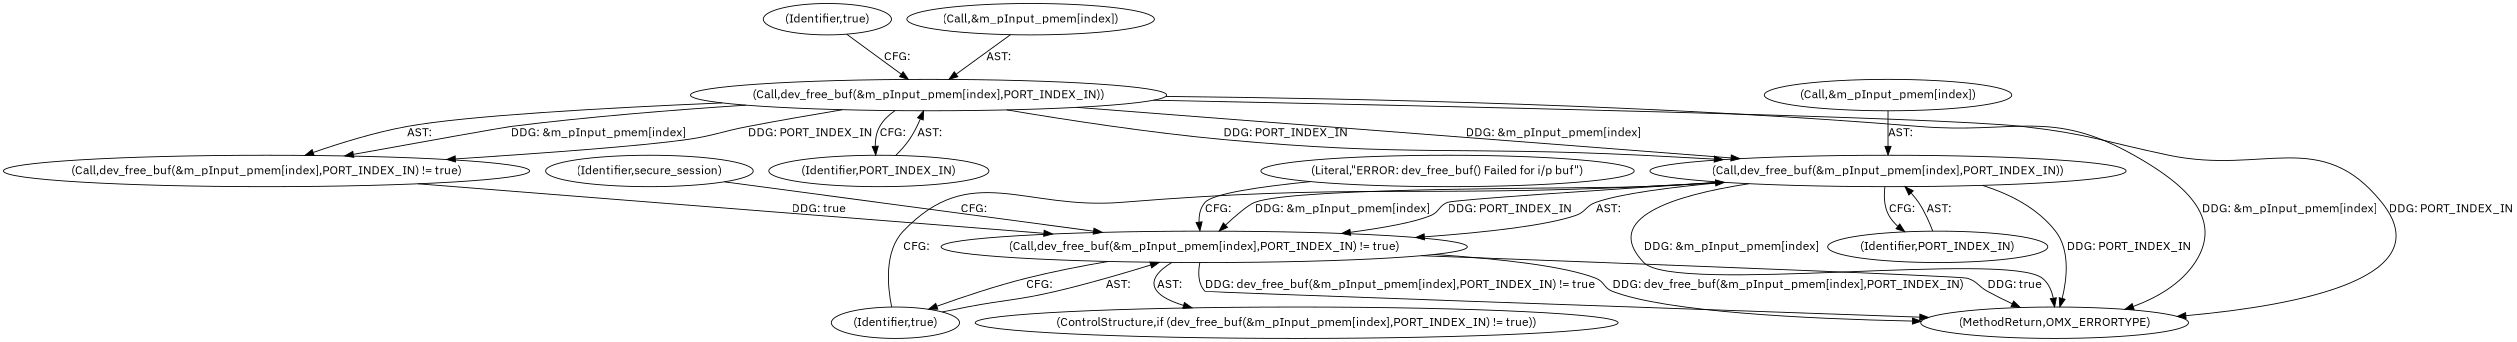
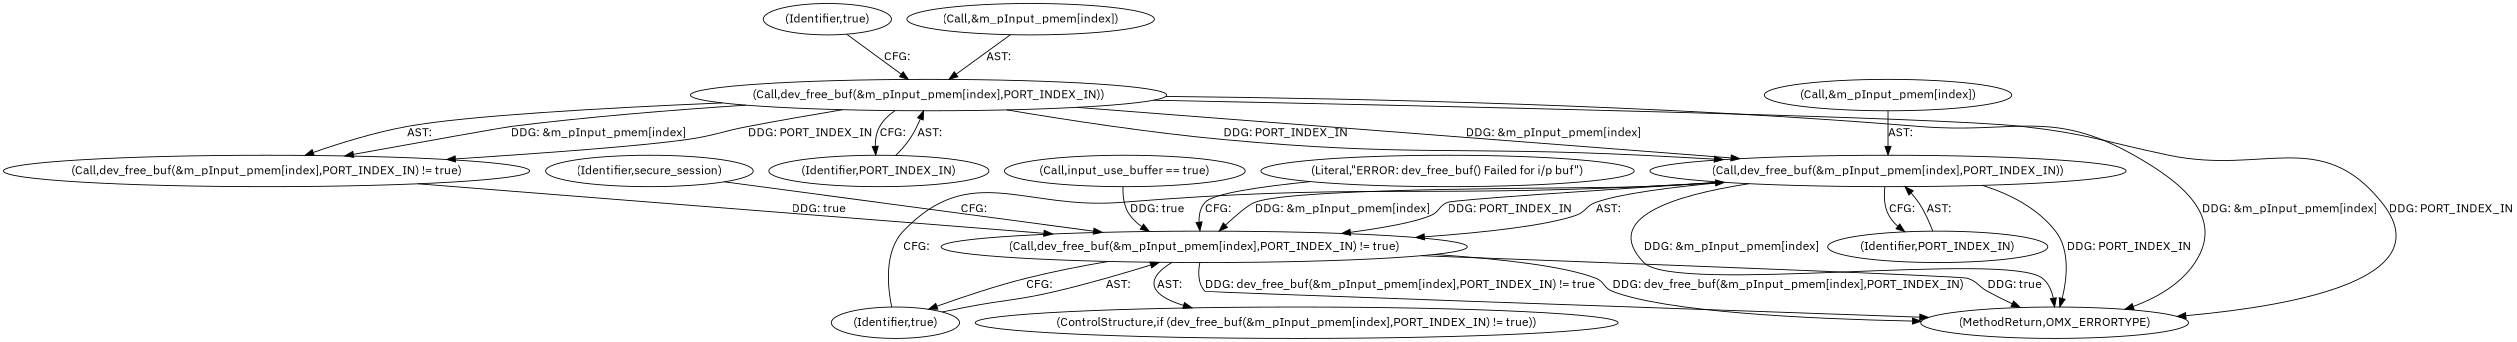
none -> (1125, 171)
